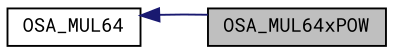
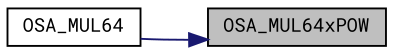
(184, 15) -> (165, 40)
